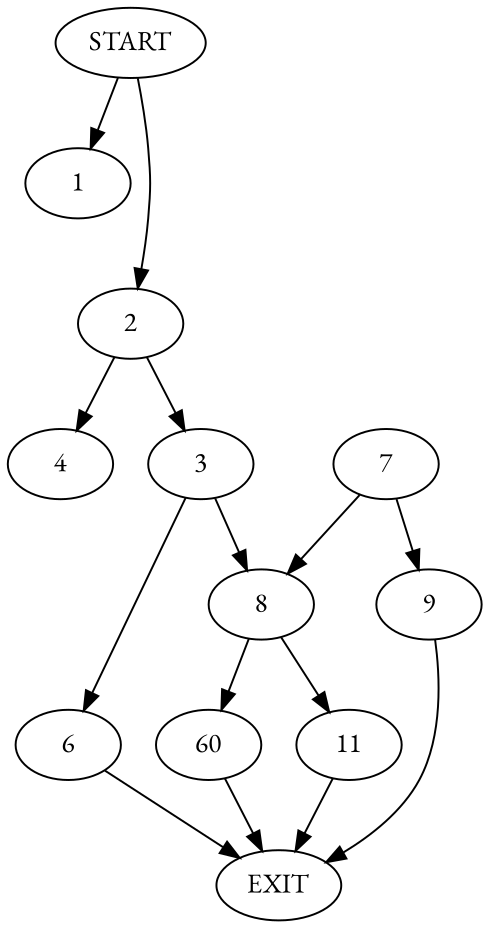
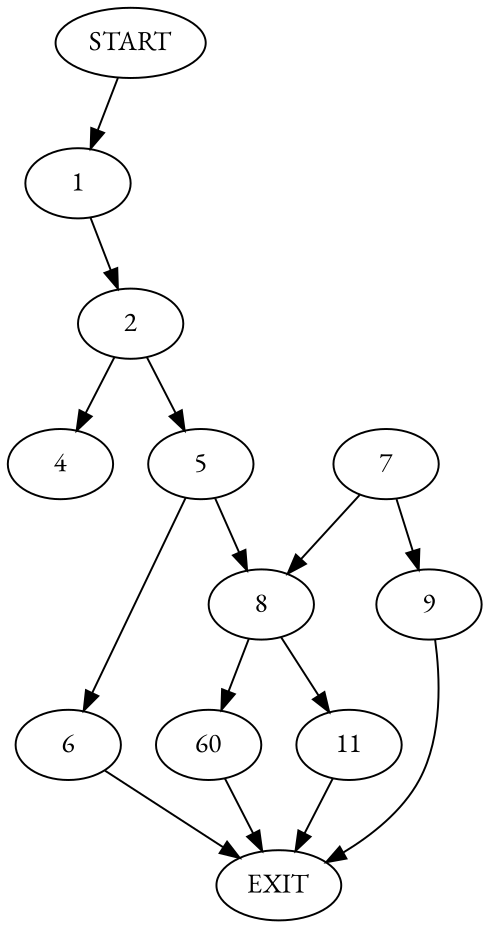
(150, 173) -> (101, 244)
(201, 464) -> (201, 464)
